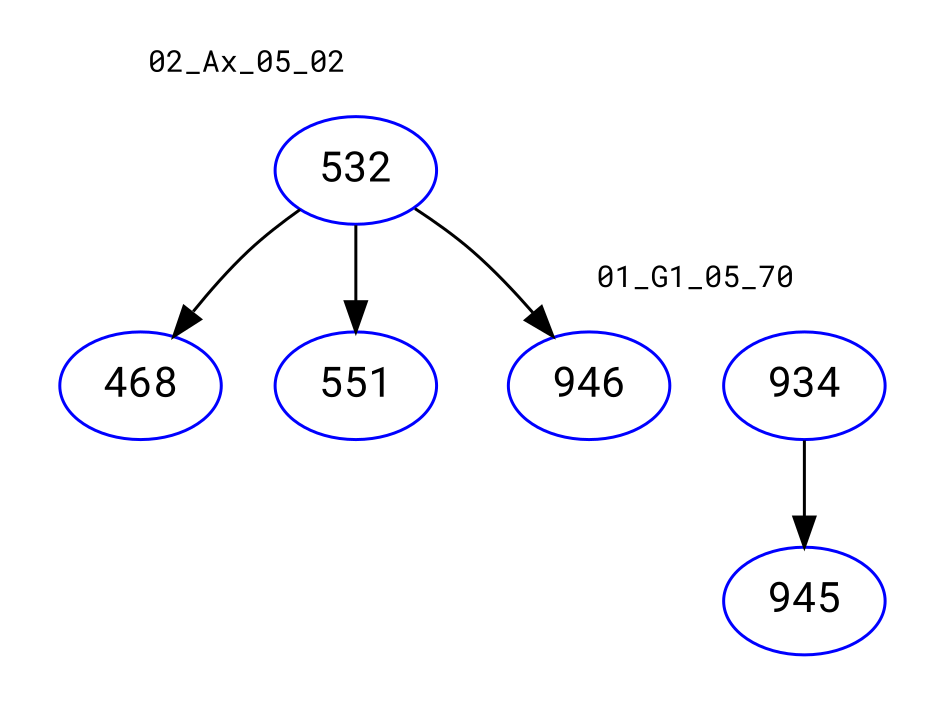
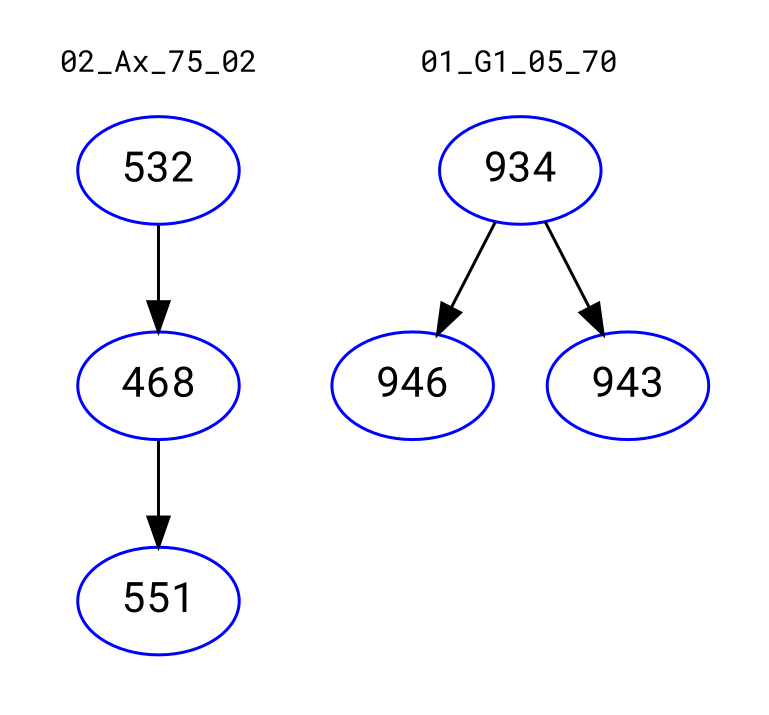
(248, 64) -> (160, 64)
(356, 263) -> (158, 479)
(503, 281) -> (473, 265)
(804, 601) -> (628, 386)
